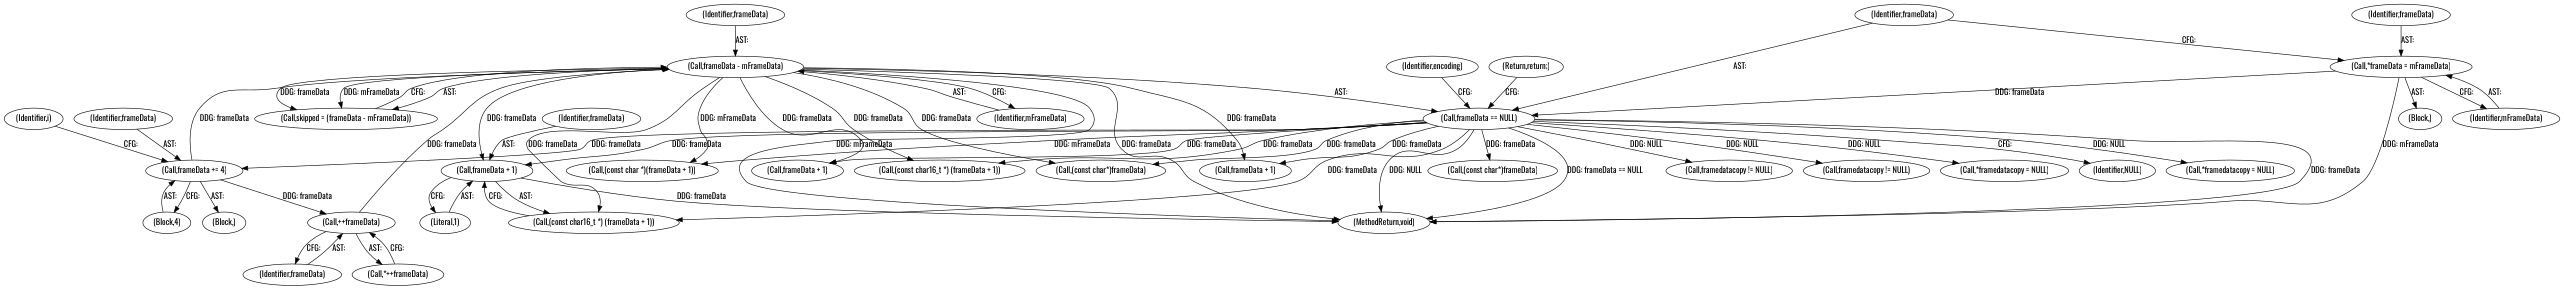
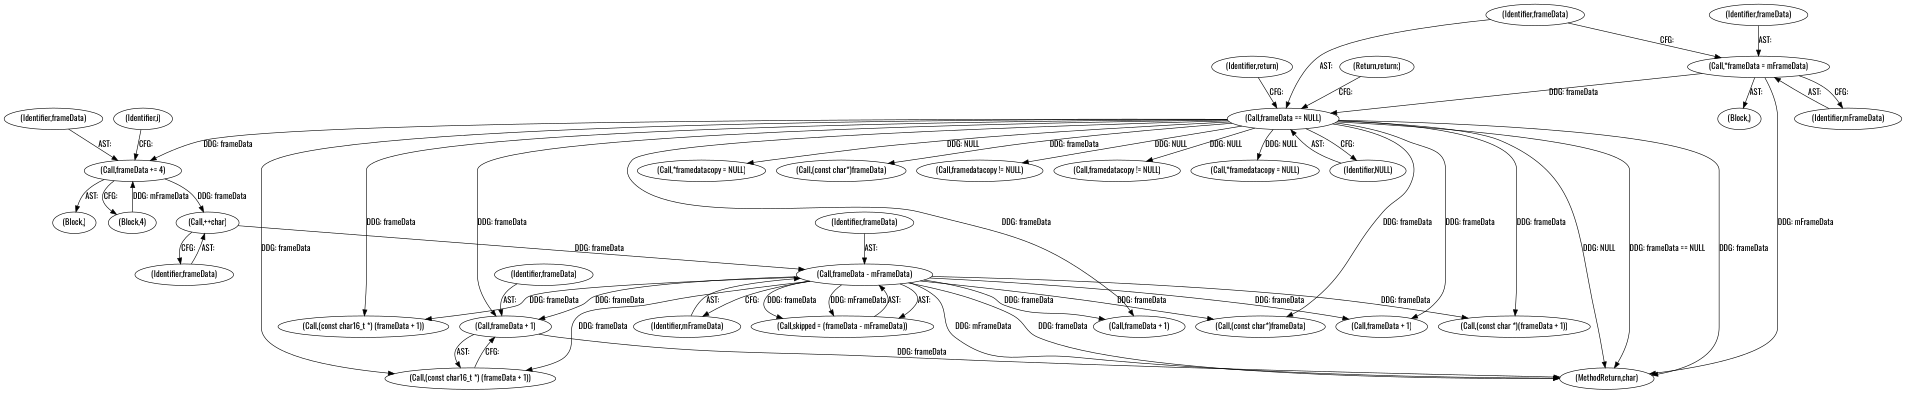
(1432, 67) -> (1252, 67)
(1118, 79) -> (1316, 152)
(271, 89) -> none
(419, 93) -> (895, 301)
(728, 119) -> (1406, 301)
(1082, 145) -> (1541, 223)
(171, 197) -> (161, 197)
(351, 223) -> (208, 223)
(445, 223) -> none
(1384, 223) -> (1607, 379)
(398, 275) -> none
